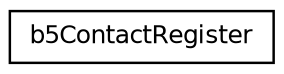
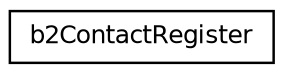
(142, 37) -> (142, 37)
